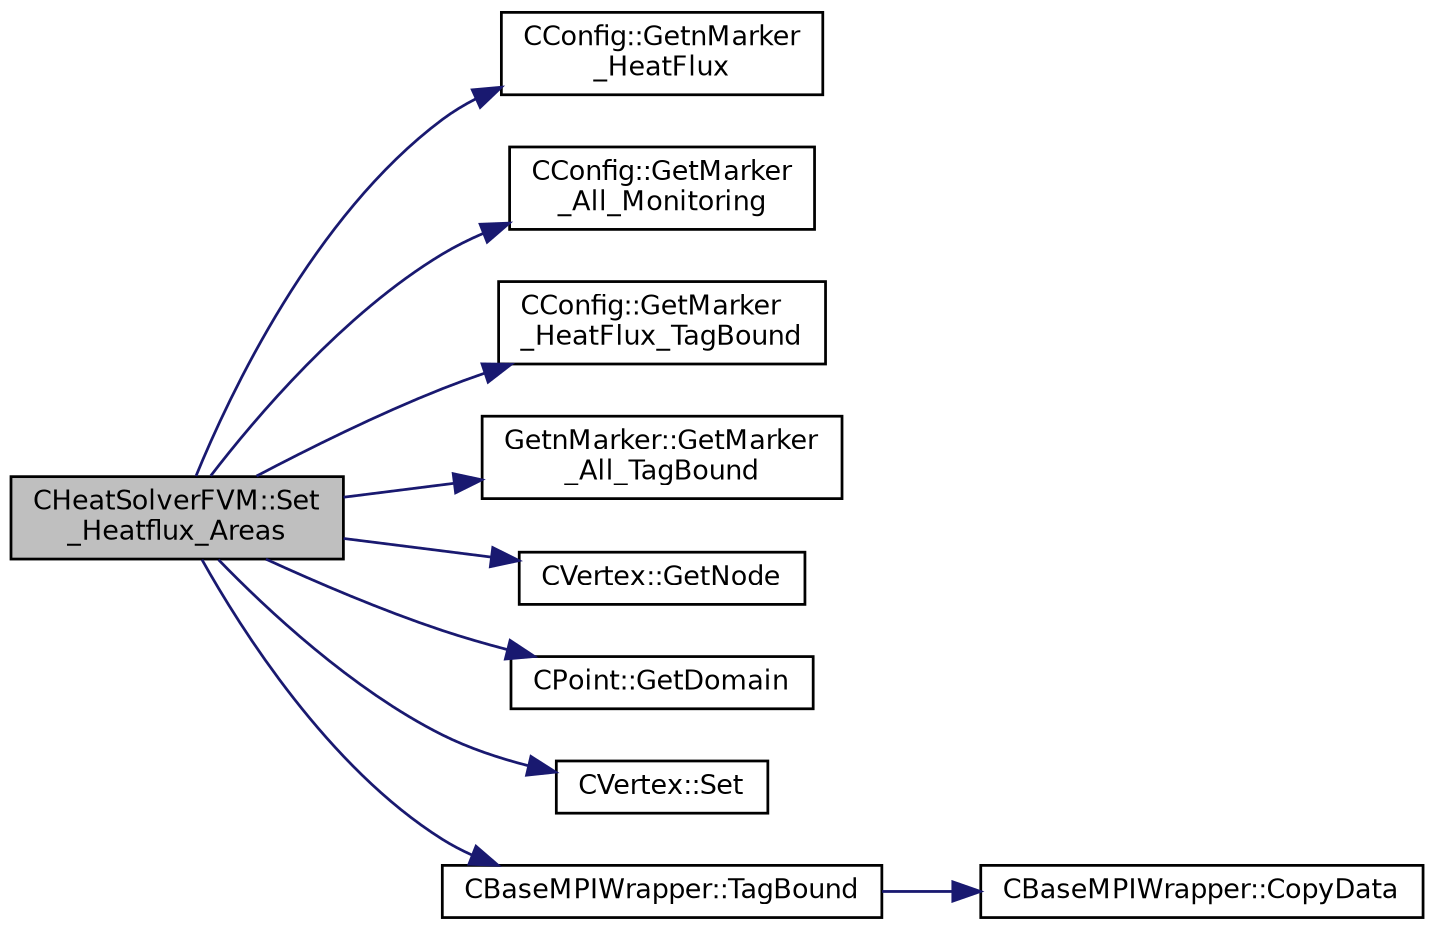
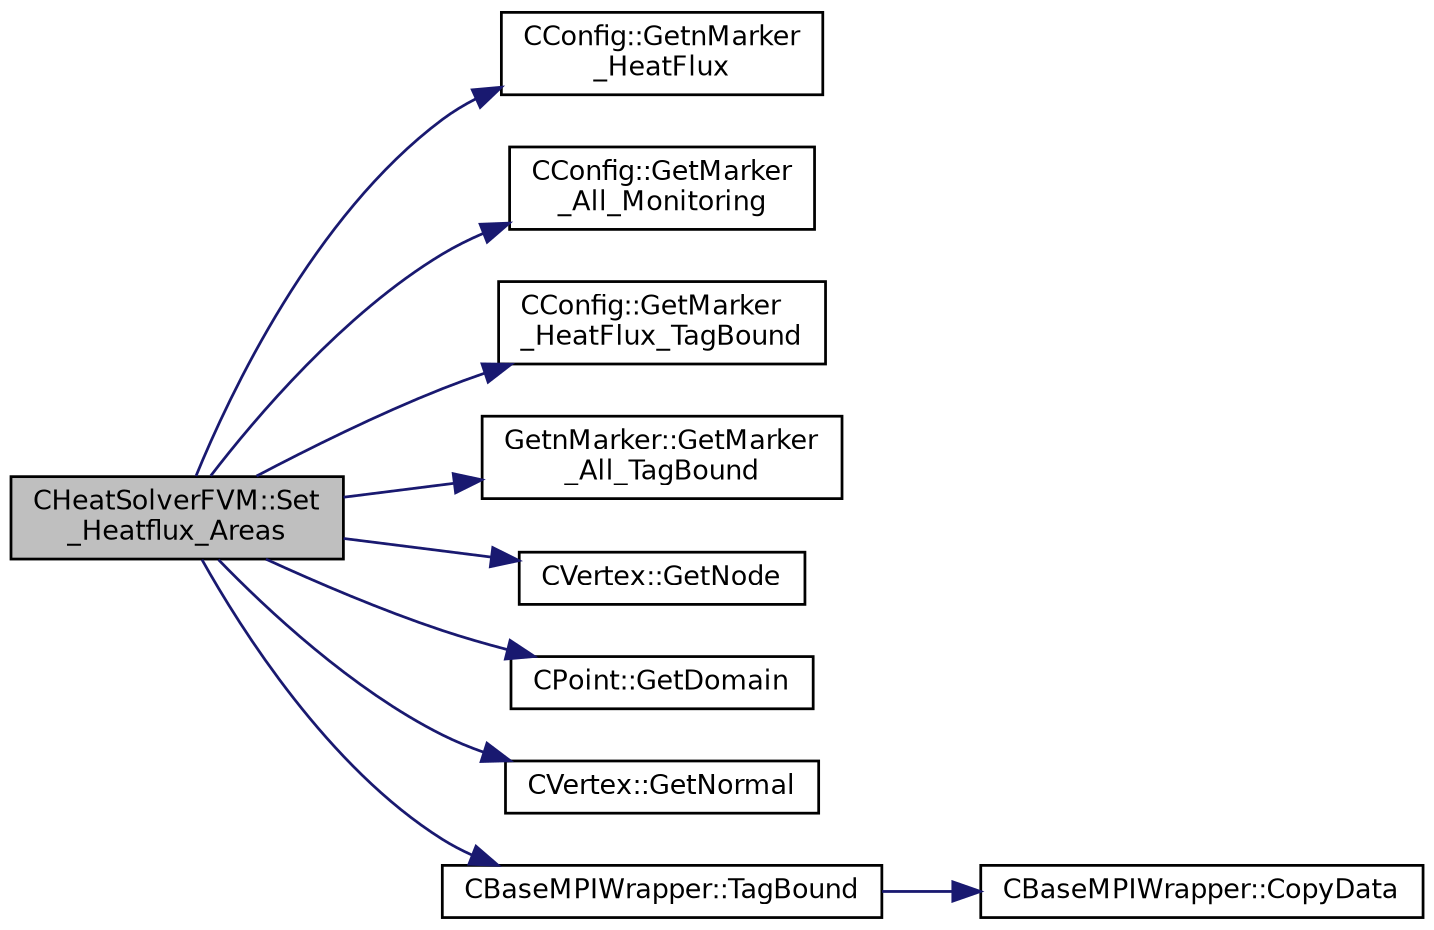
(662, 787) -> (662, 787)
